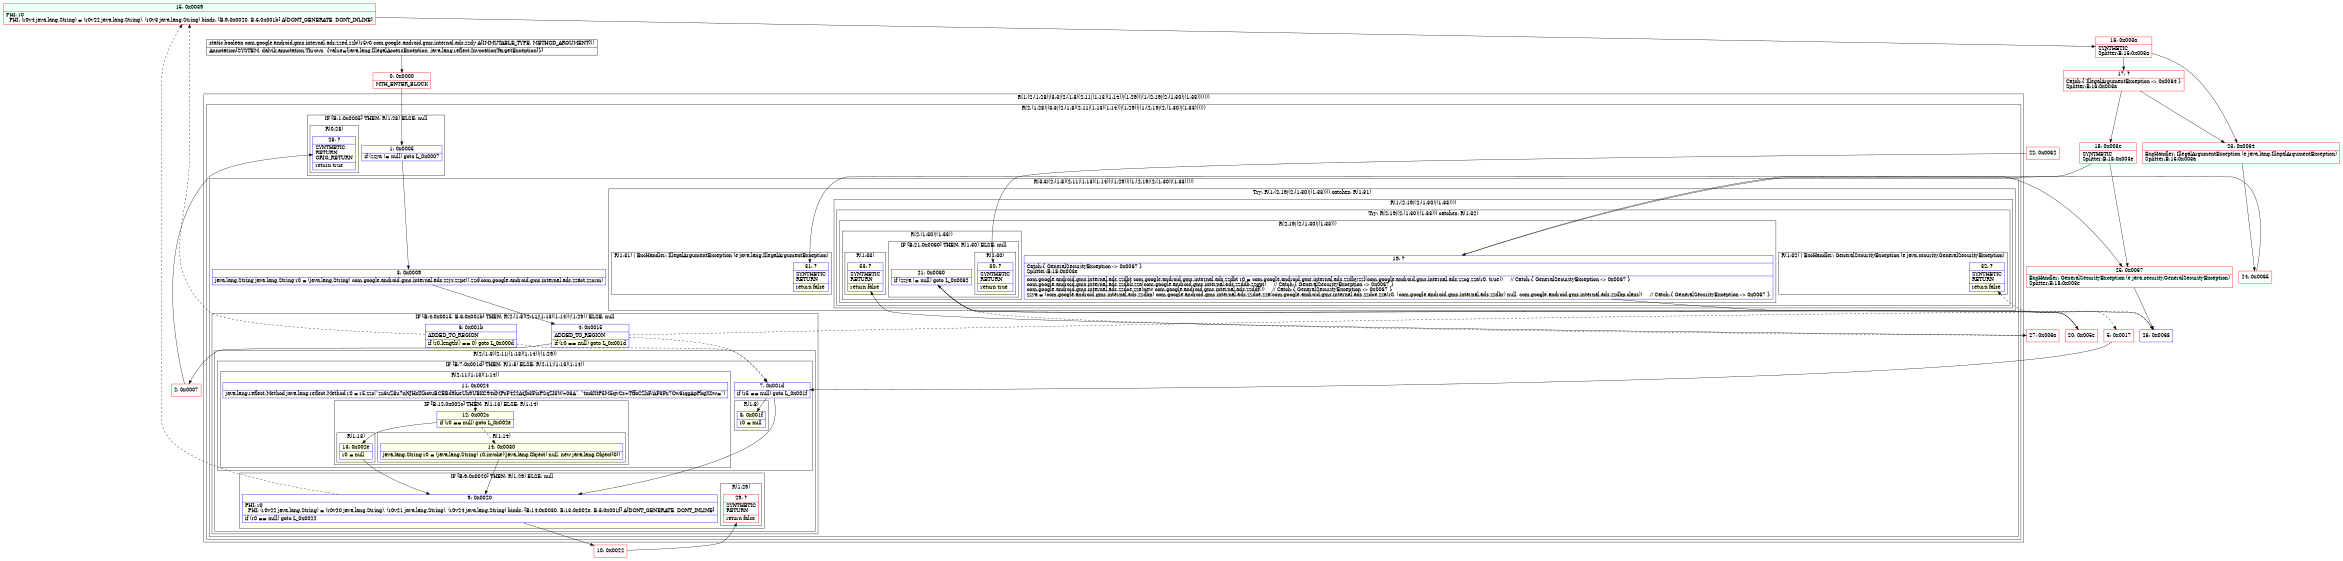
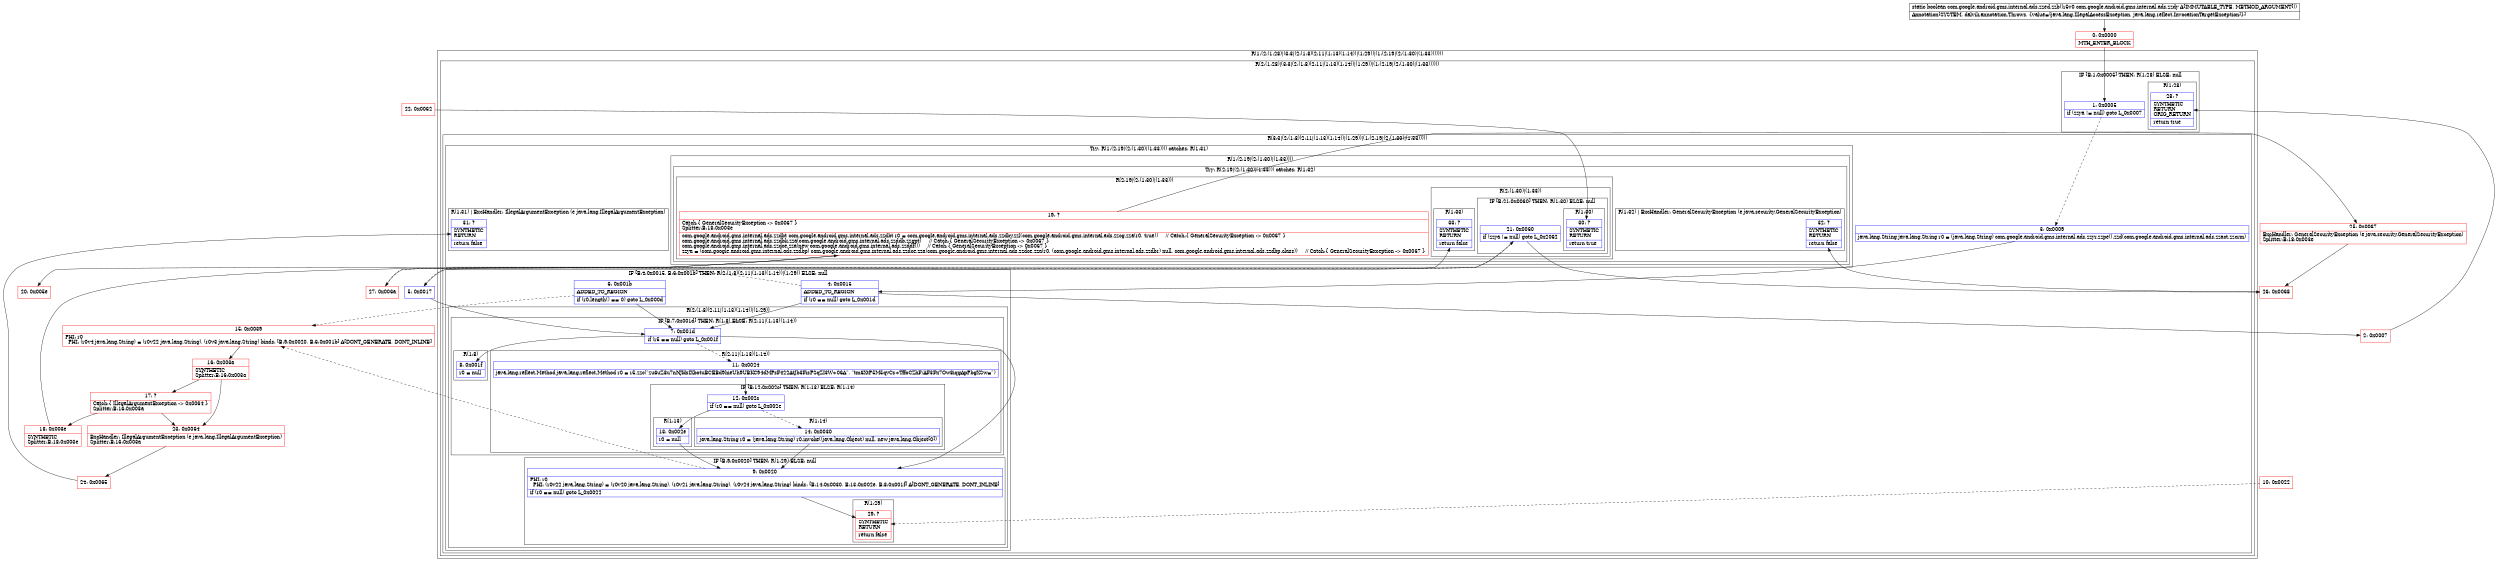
(334, 129) -> (2172, 86)
(405, 213) -> (2079, 170)
(2118, 213) -> none
(1399, 277) -> (1054, 234)
(931, 281) -> (1520, 237)
(1509, 312) -> (968, 268)
(2077, 312) -> (2040, 288)
(2119, 336) -> (420, 292)
(2156, 336) -> (2276, 292)
(703, 343) -> (757, 315)
(647, 348) -> (653, 315)
none -> (715, 353)
(557, 534) -> (827, 507)
(685, 547) -> (1577, 504)
